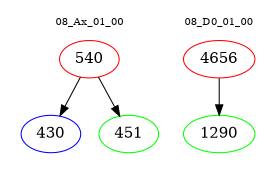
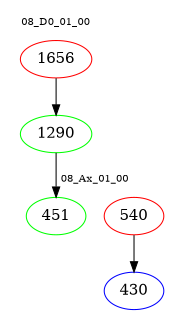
(219, 59) -> (56, 59)
(107, 92) -> (56, 176)
